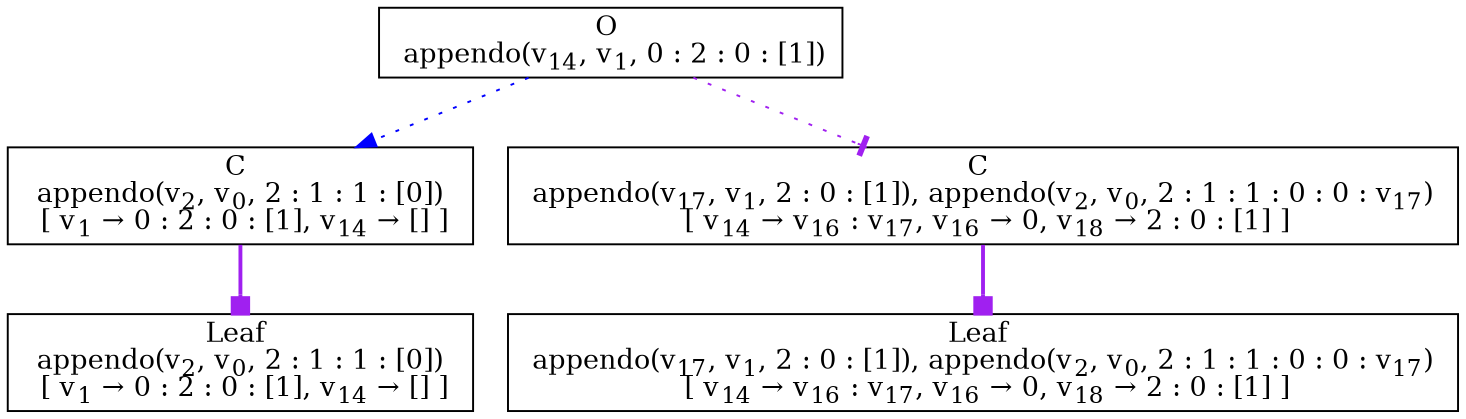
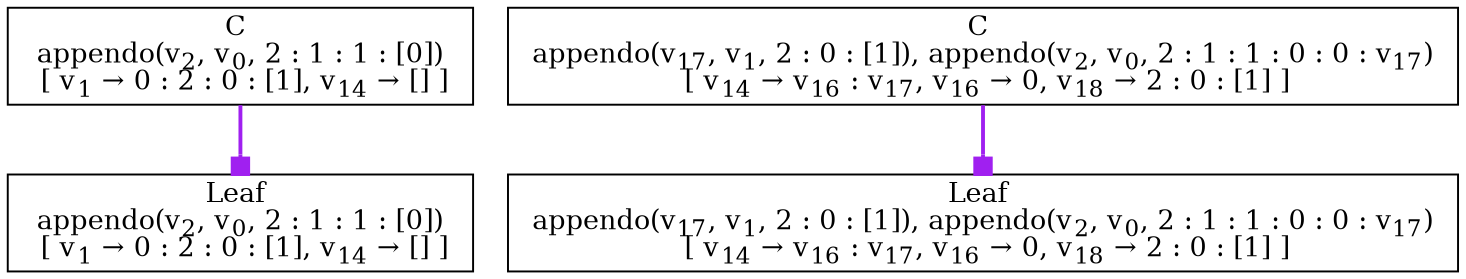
(611, 43) -> none
